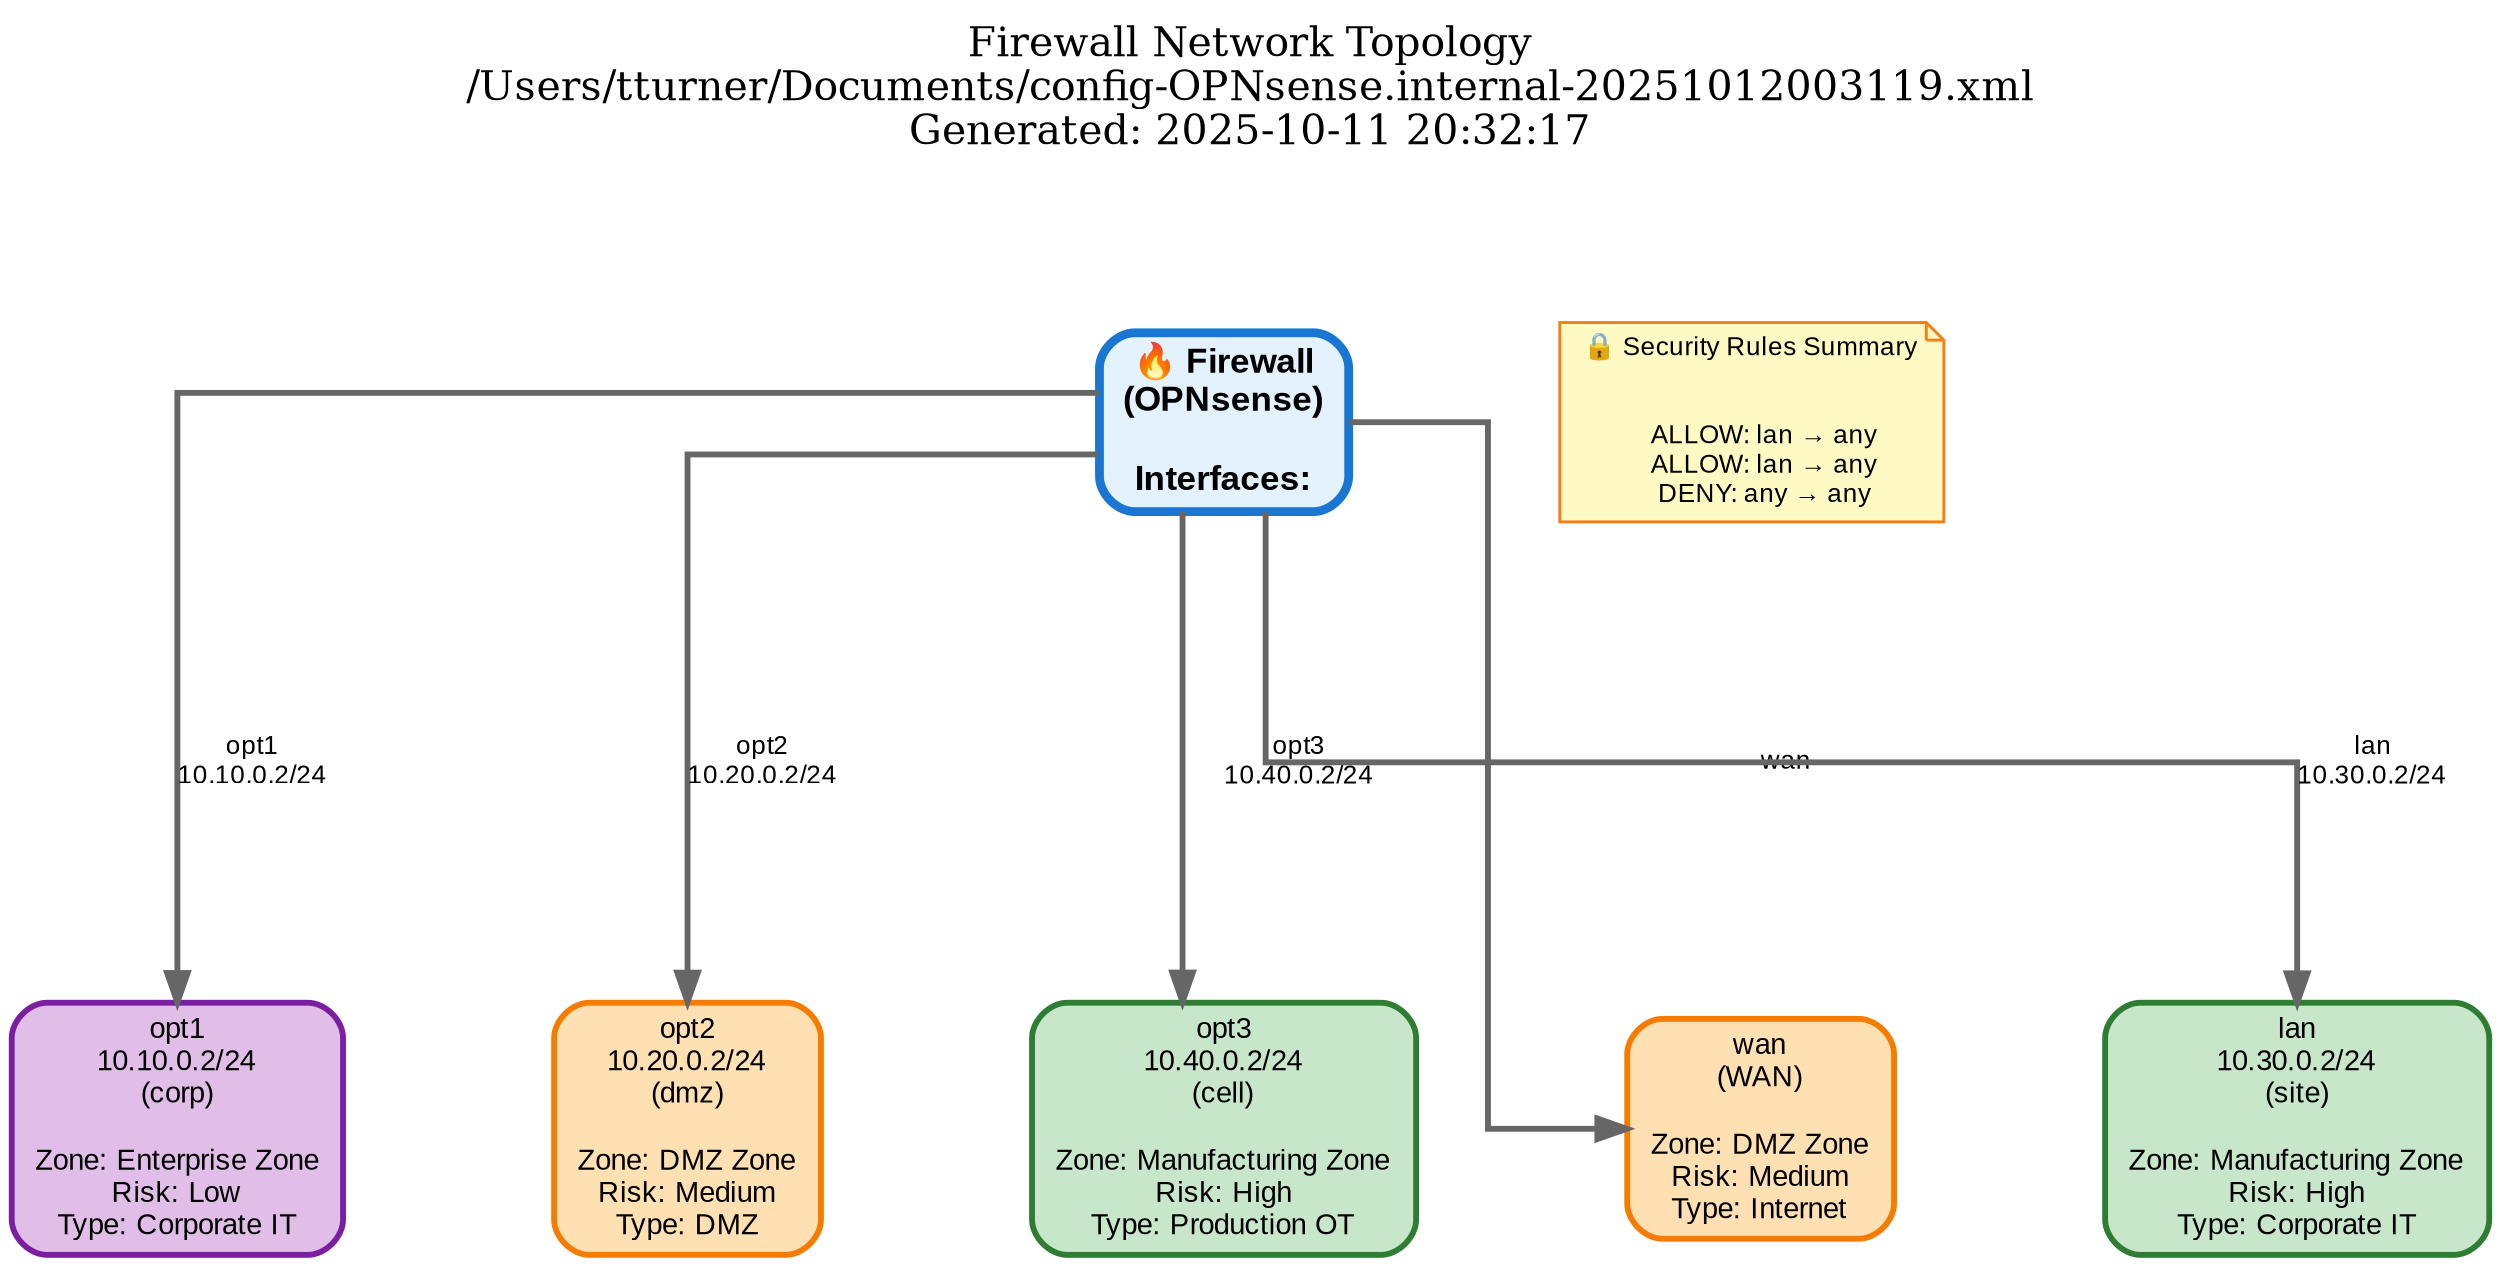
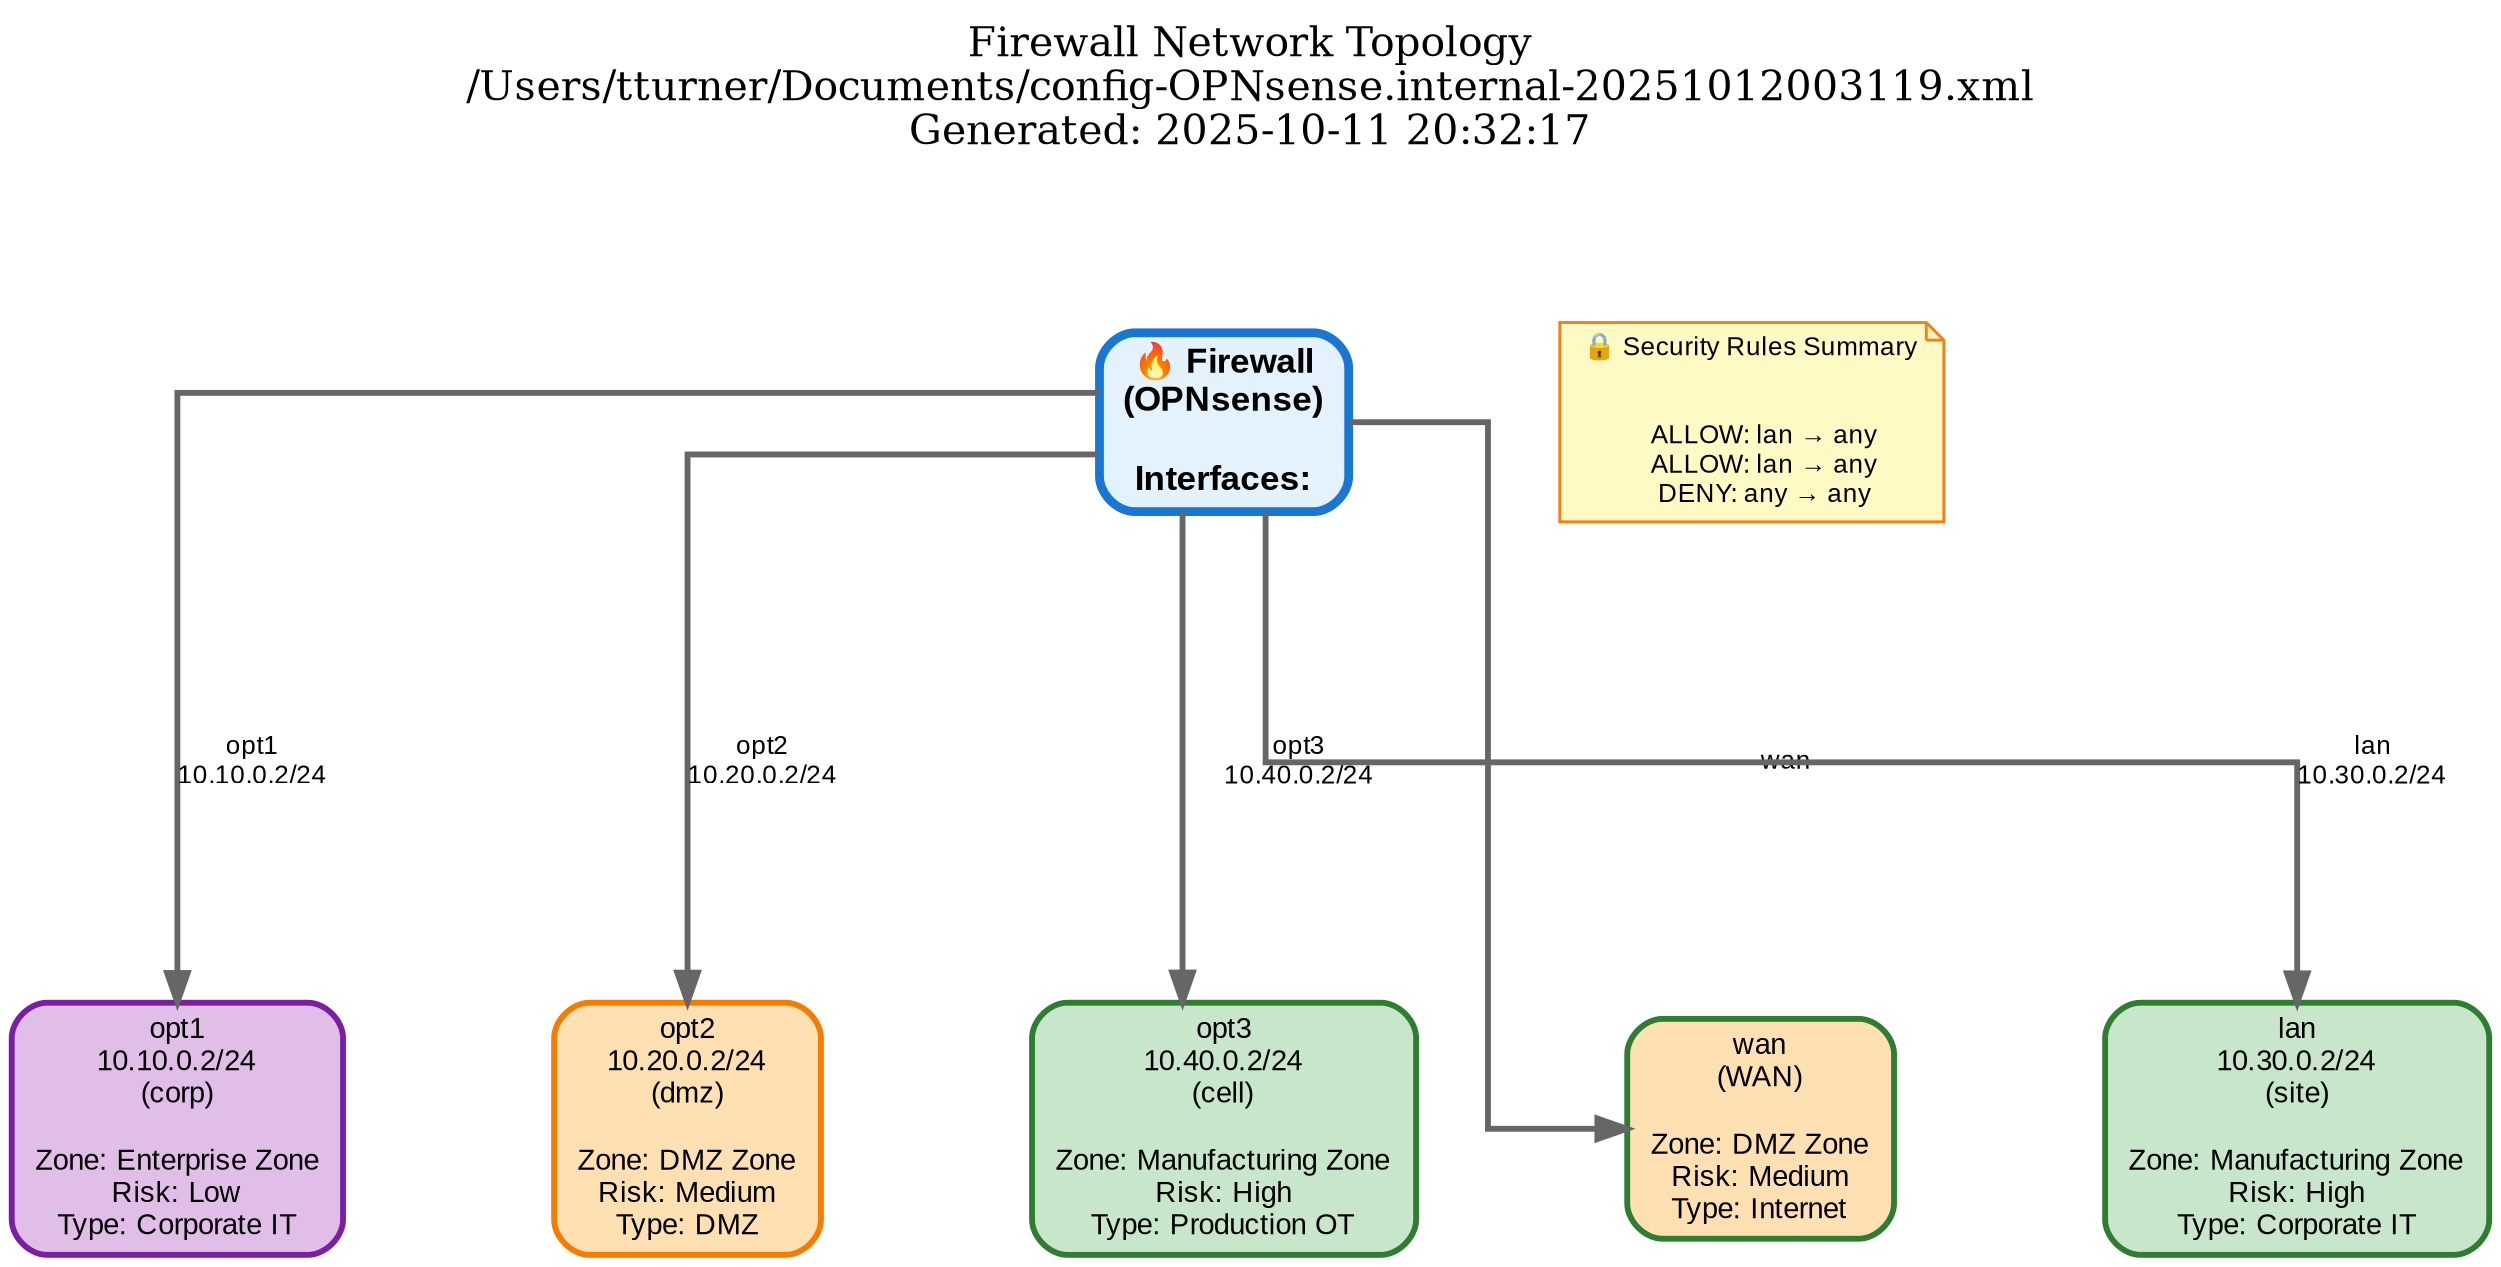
(1761, 1129) -> (1761, 1129)
